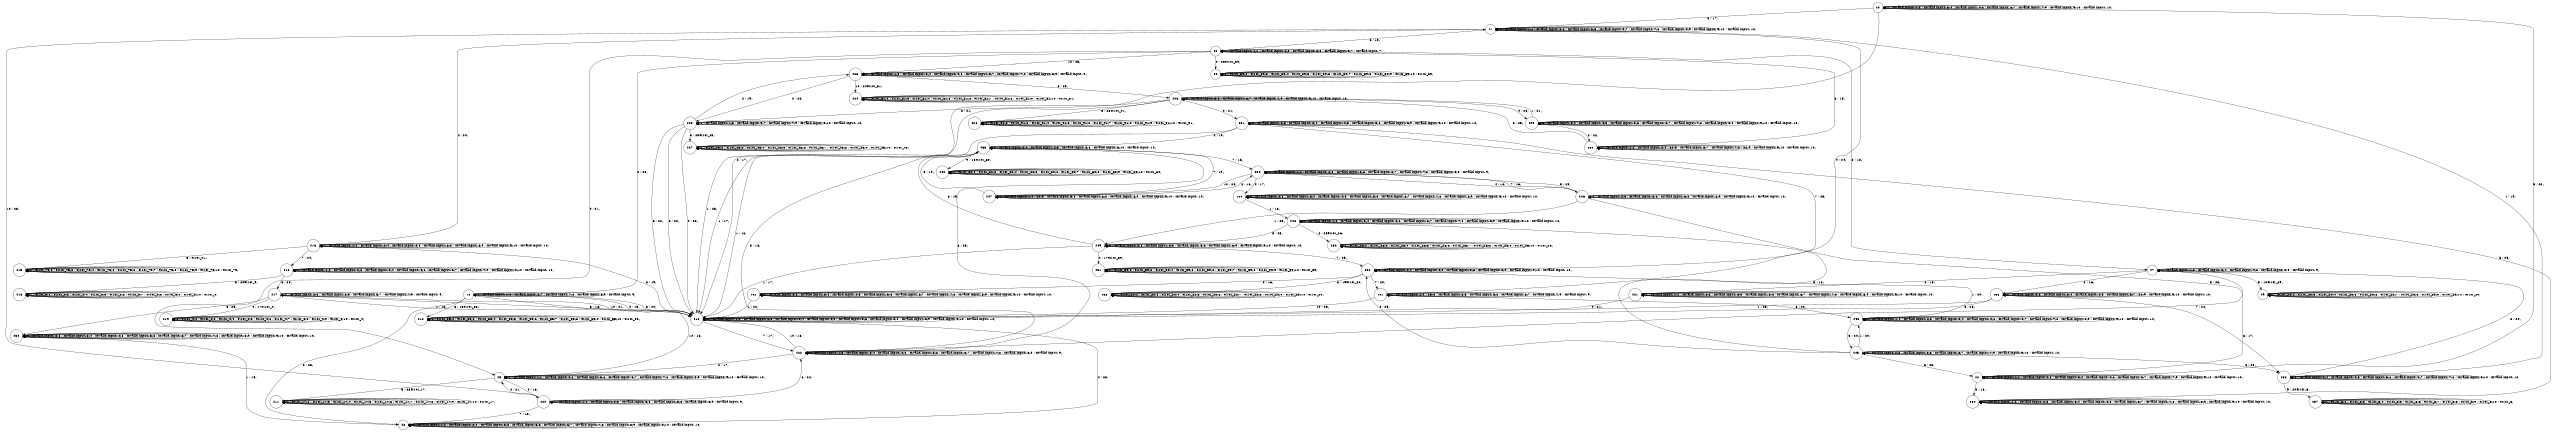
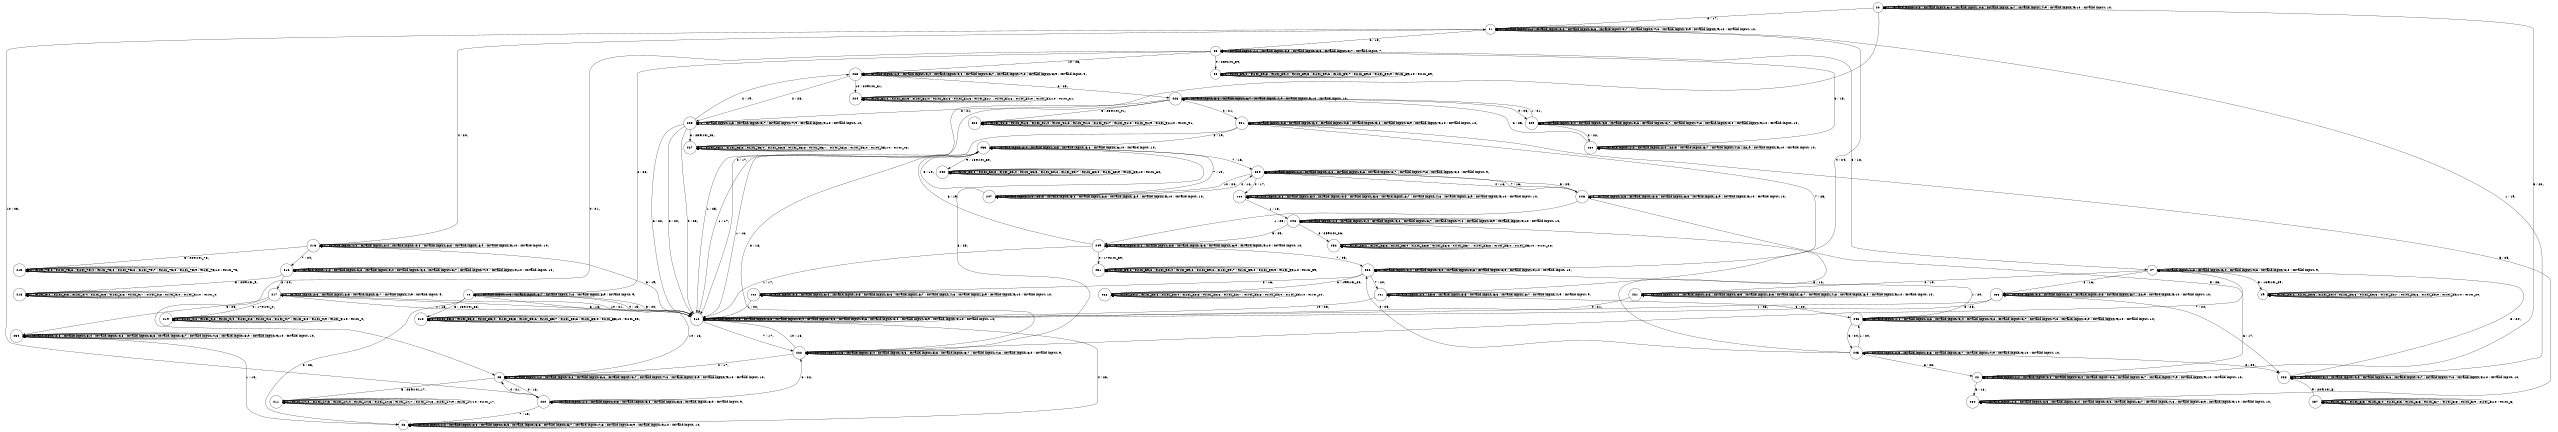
(197, 258) -> (197, 258)
(2293, 394) -> (2306, 385)
